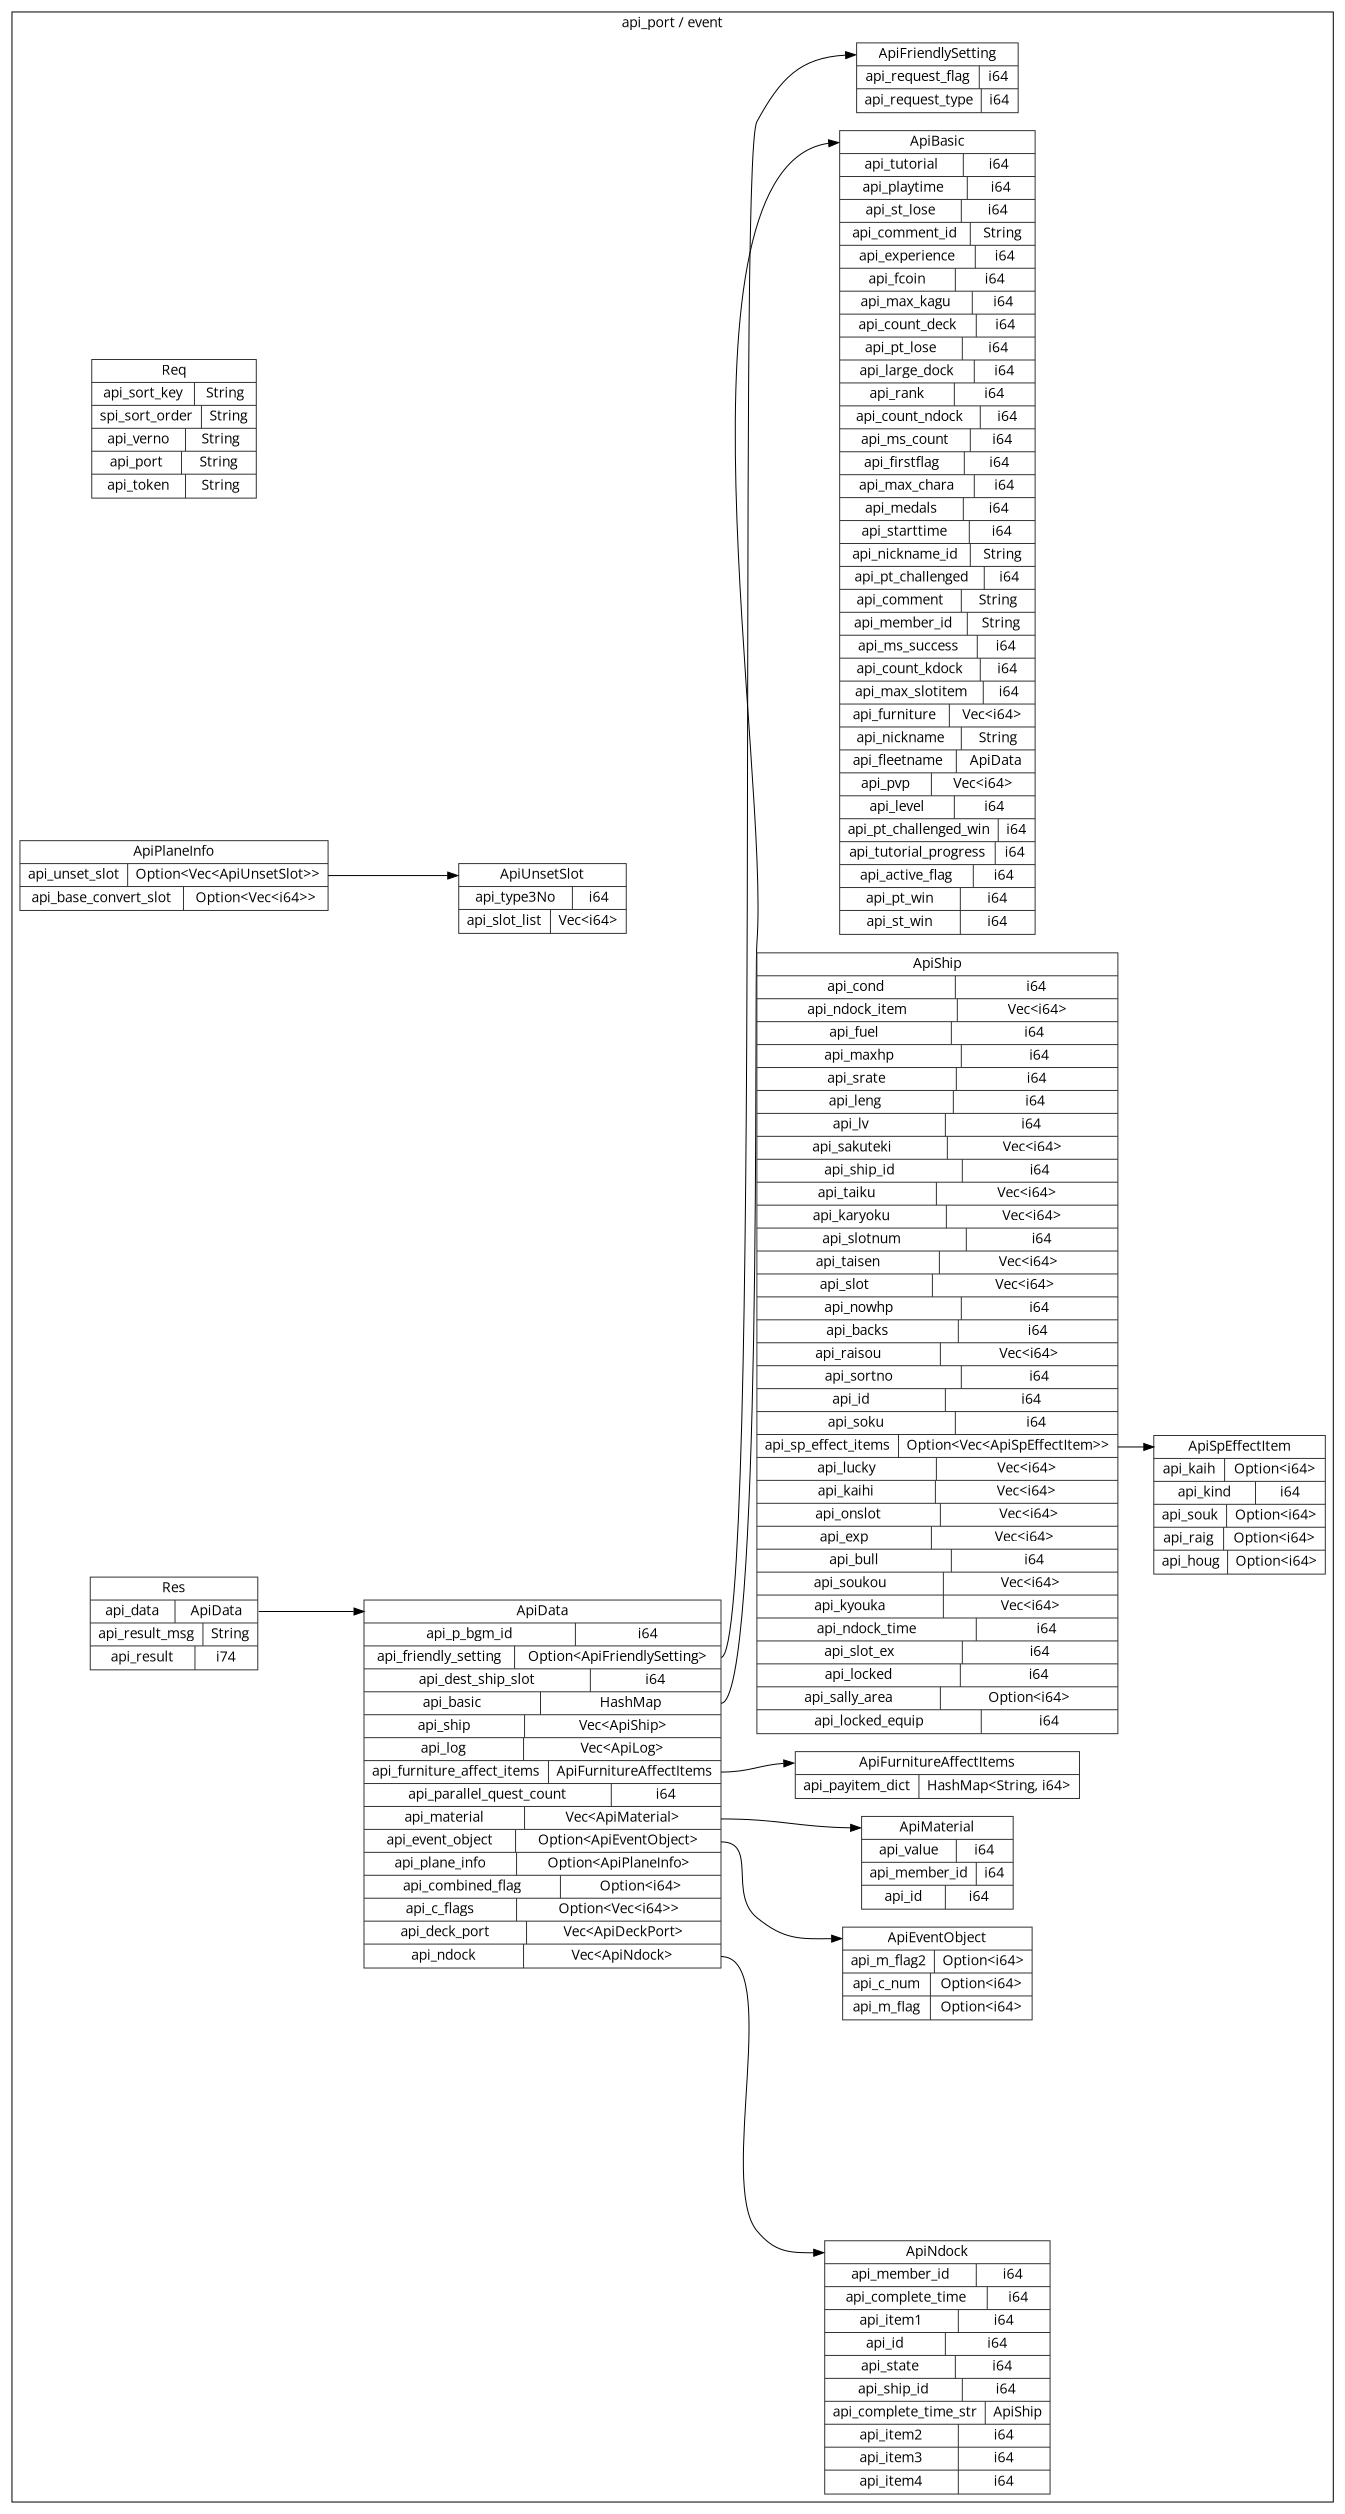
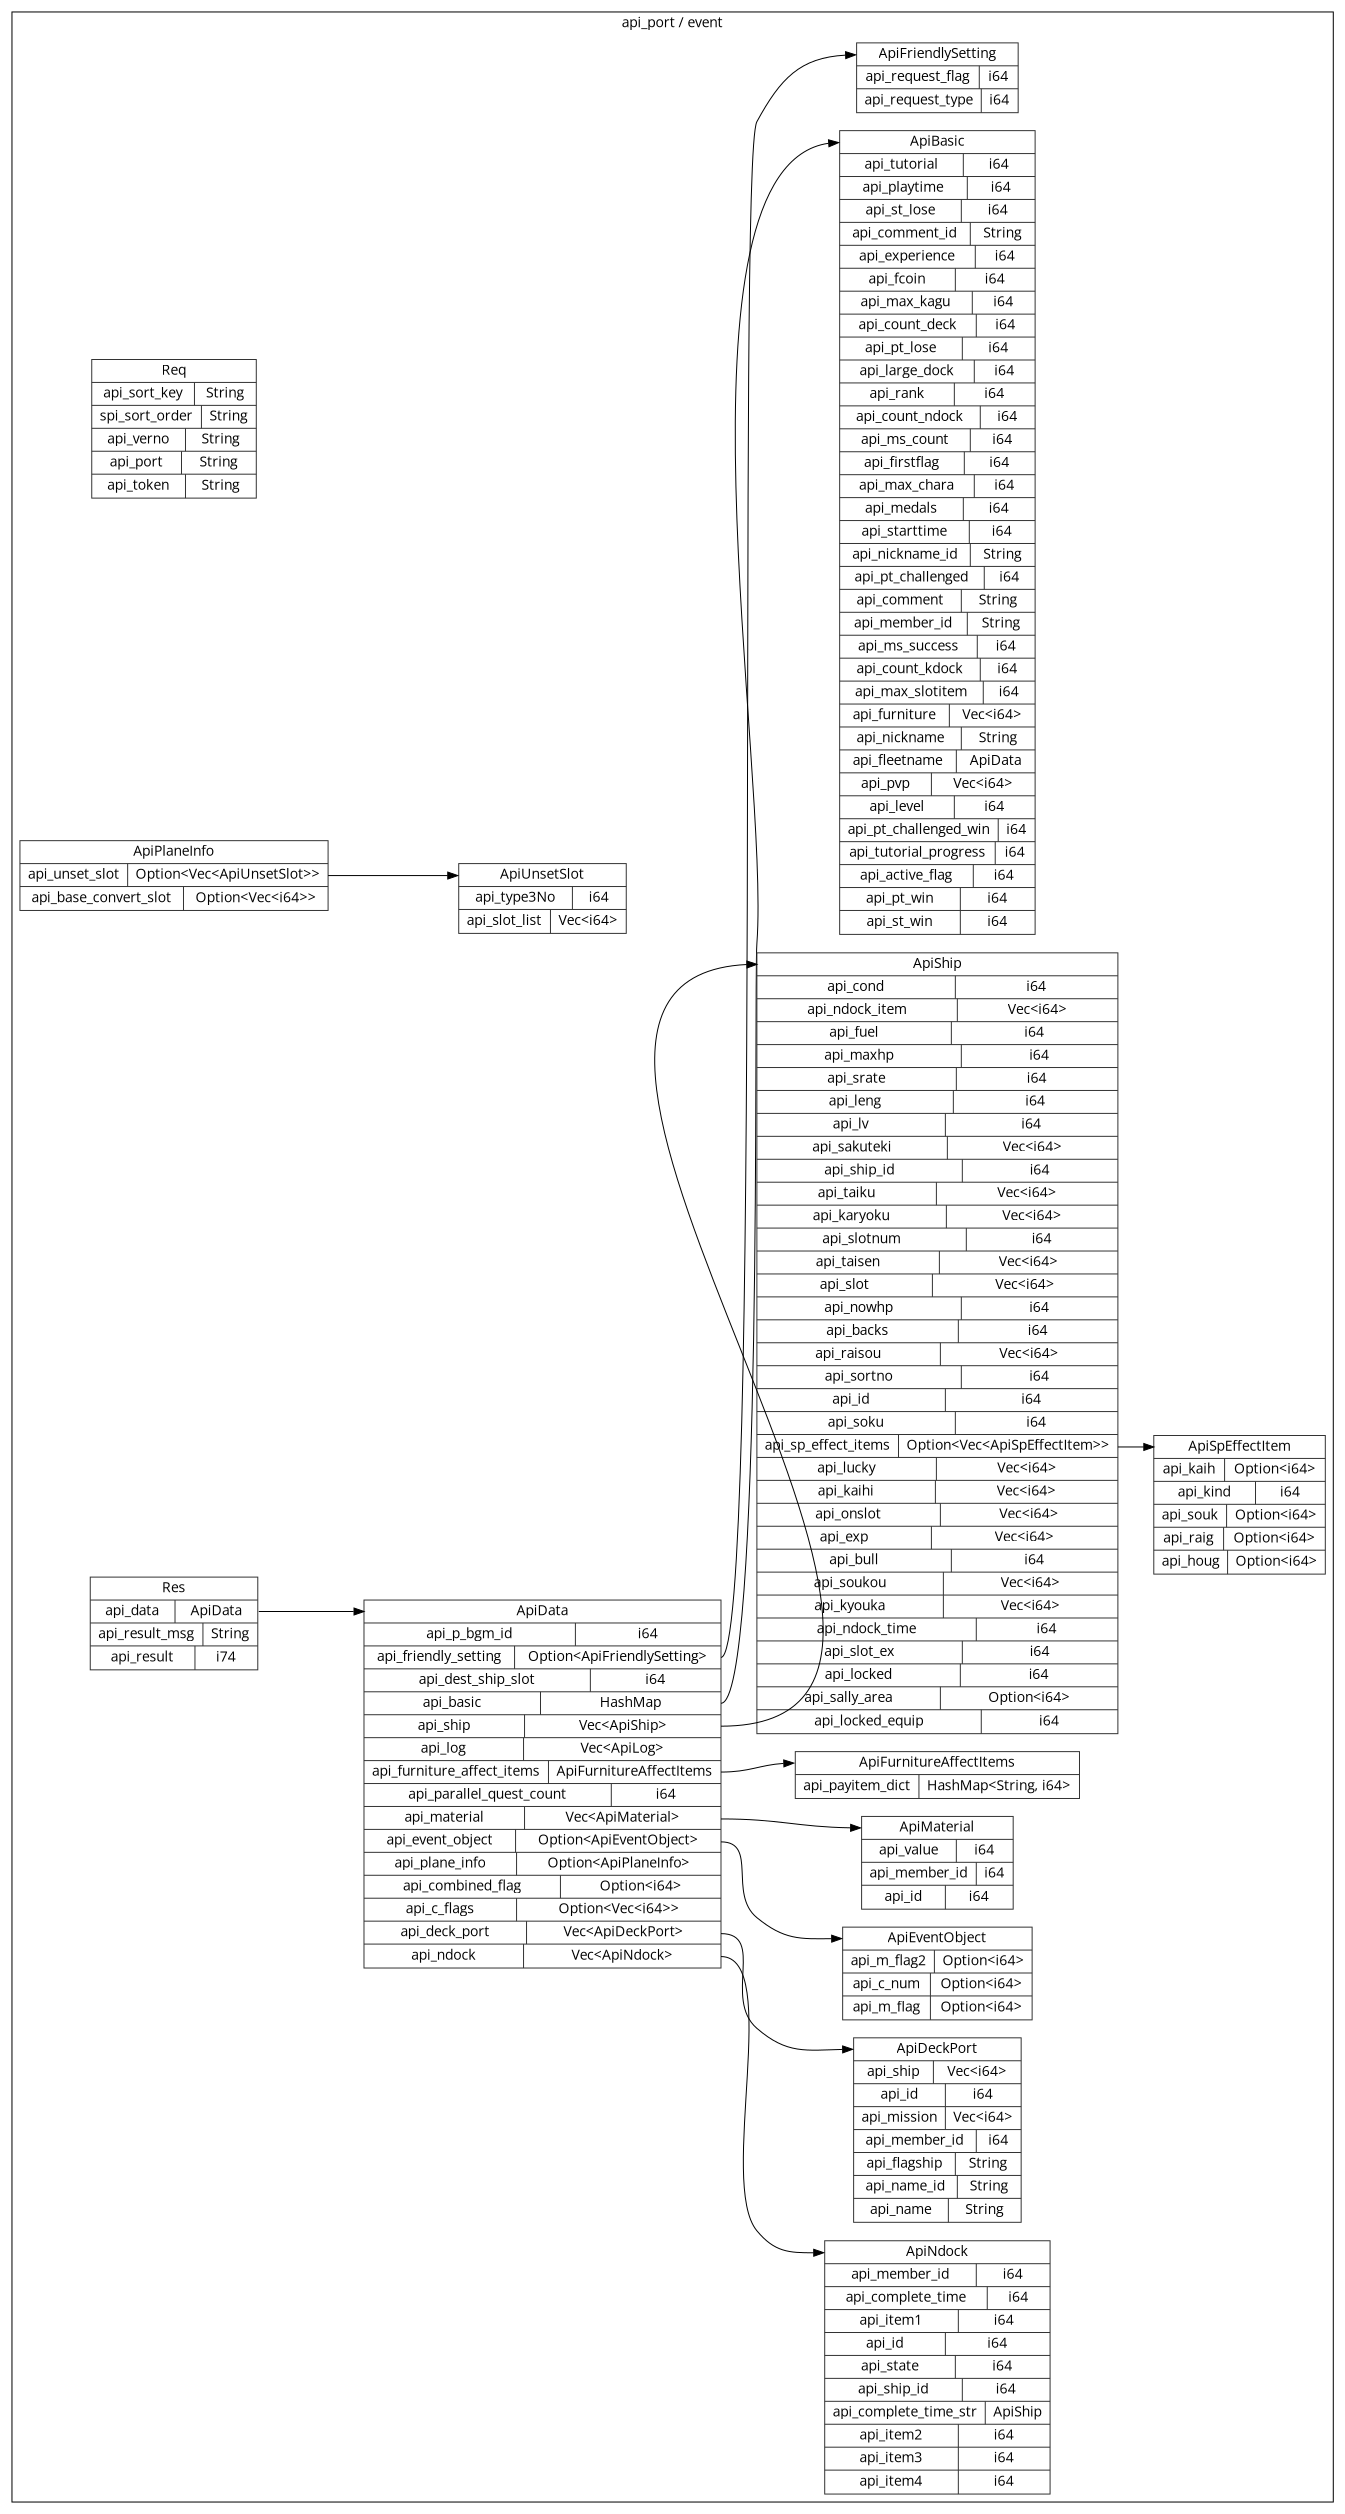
none -> (733, 1329)
none -> (937, 2130)
